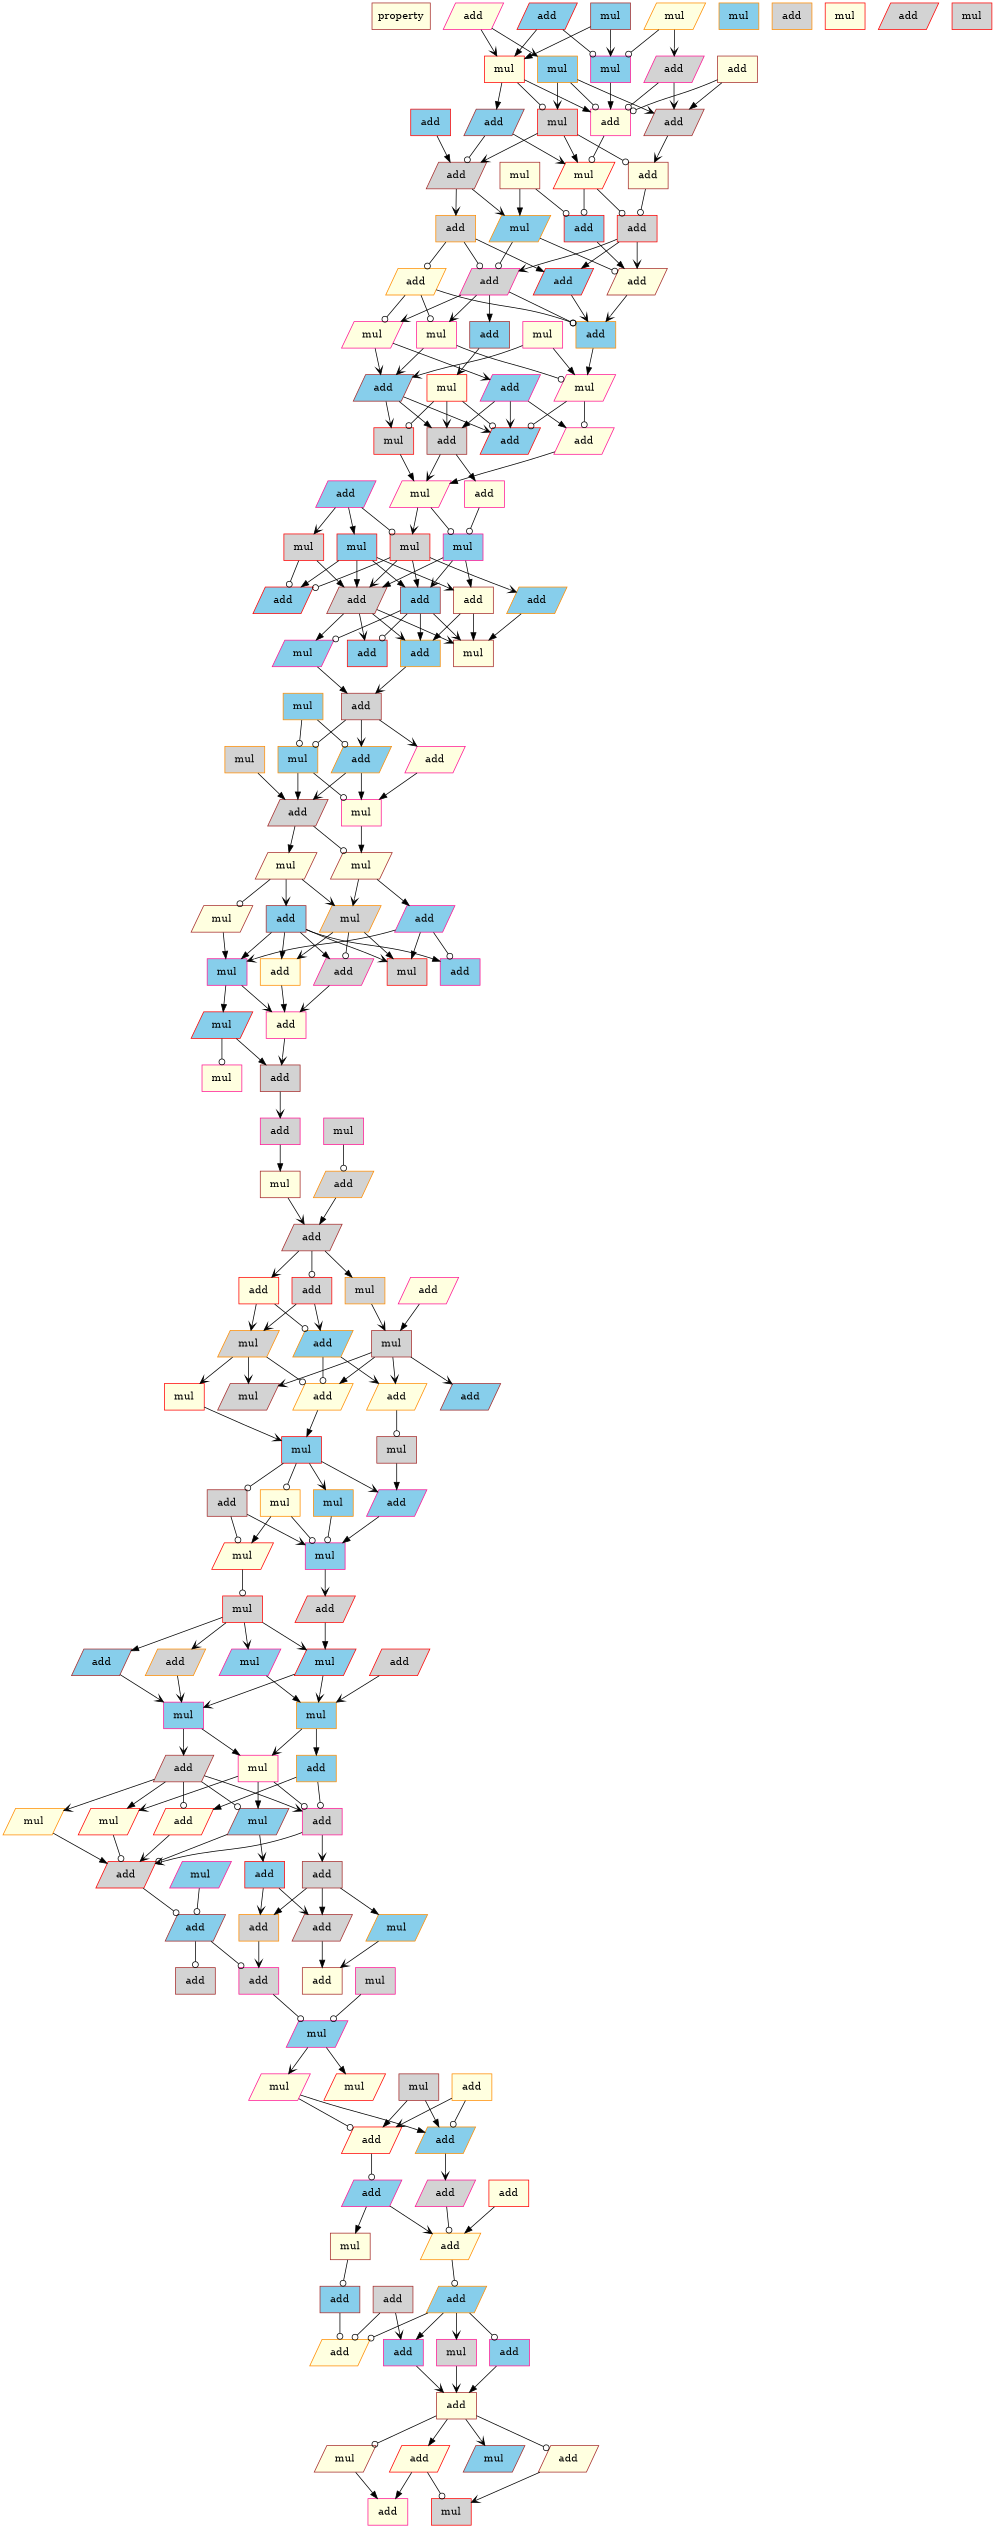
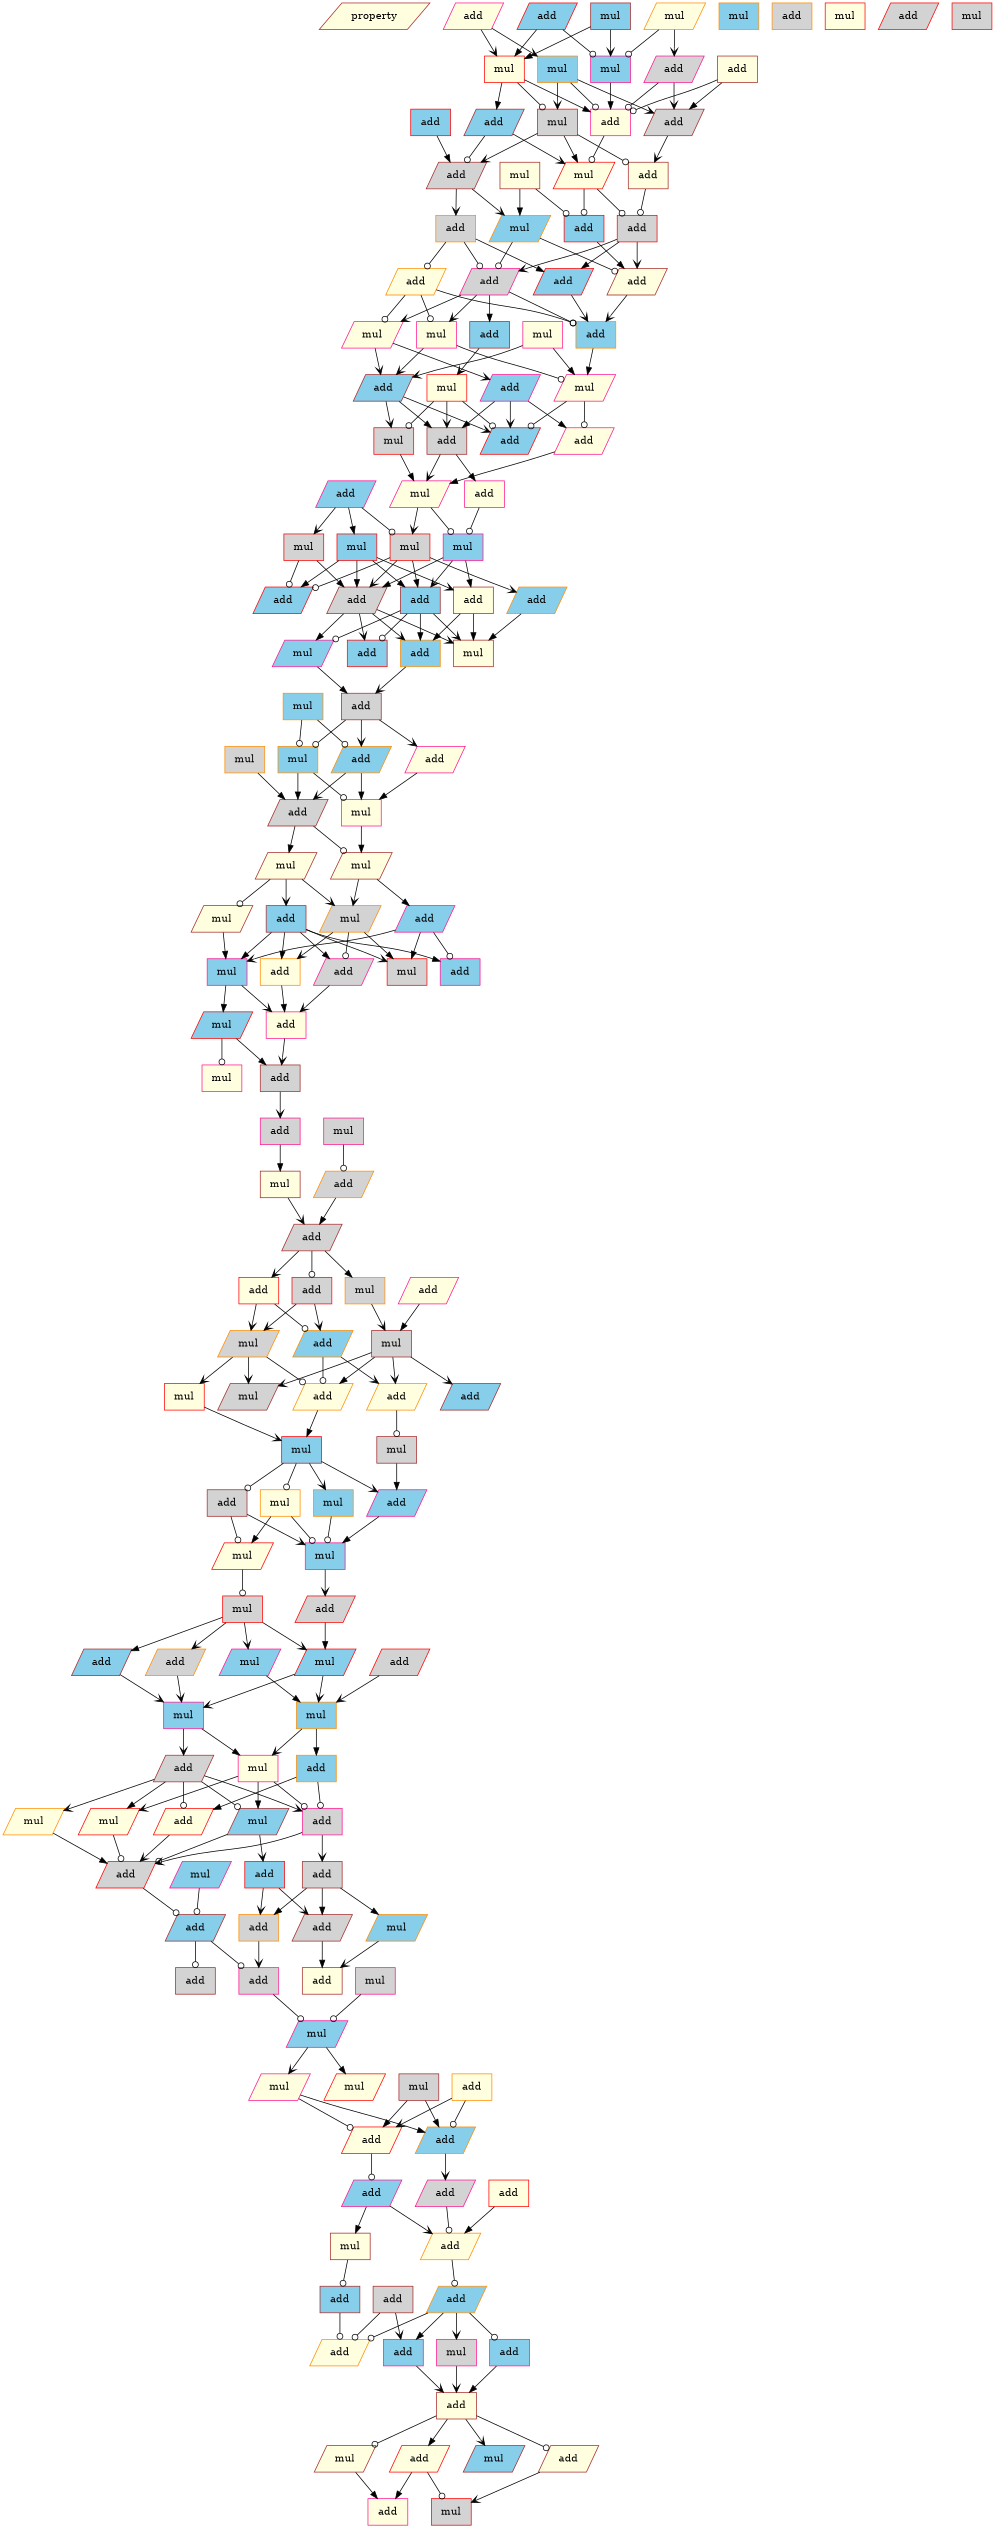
(401, 16) -> (375, 16)
